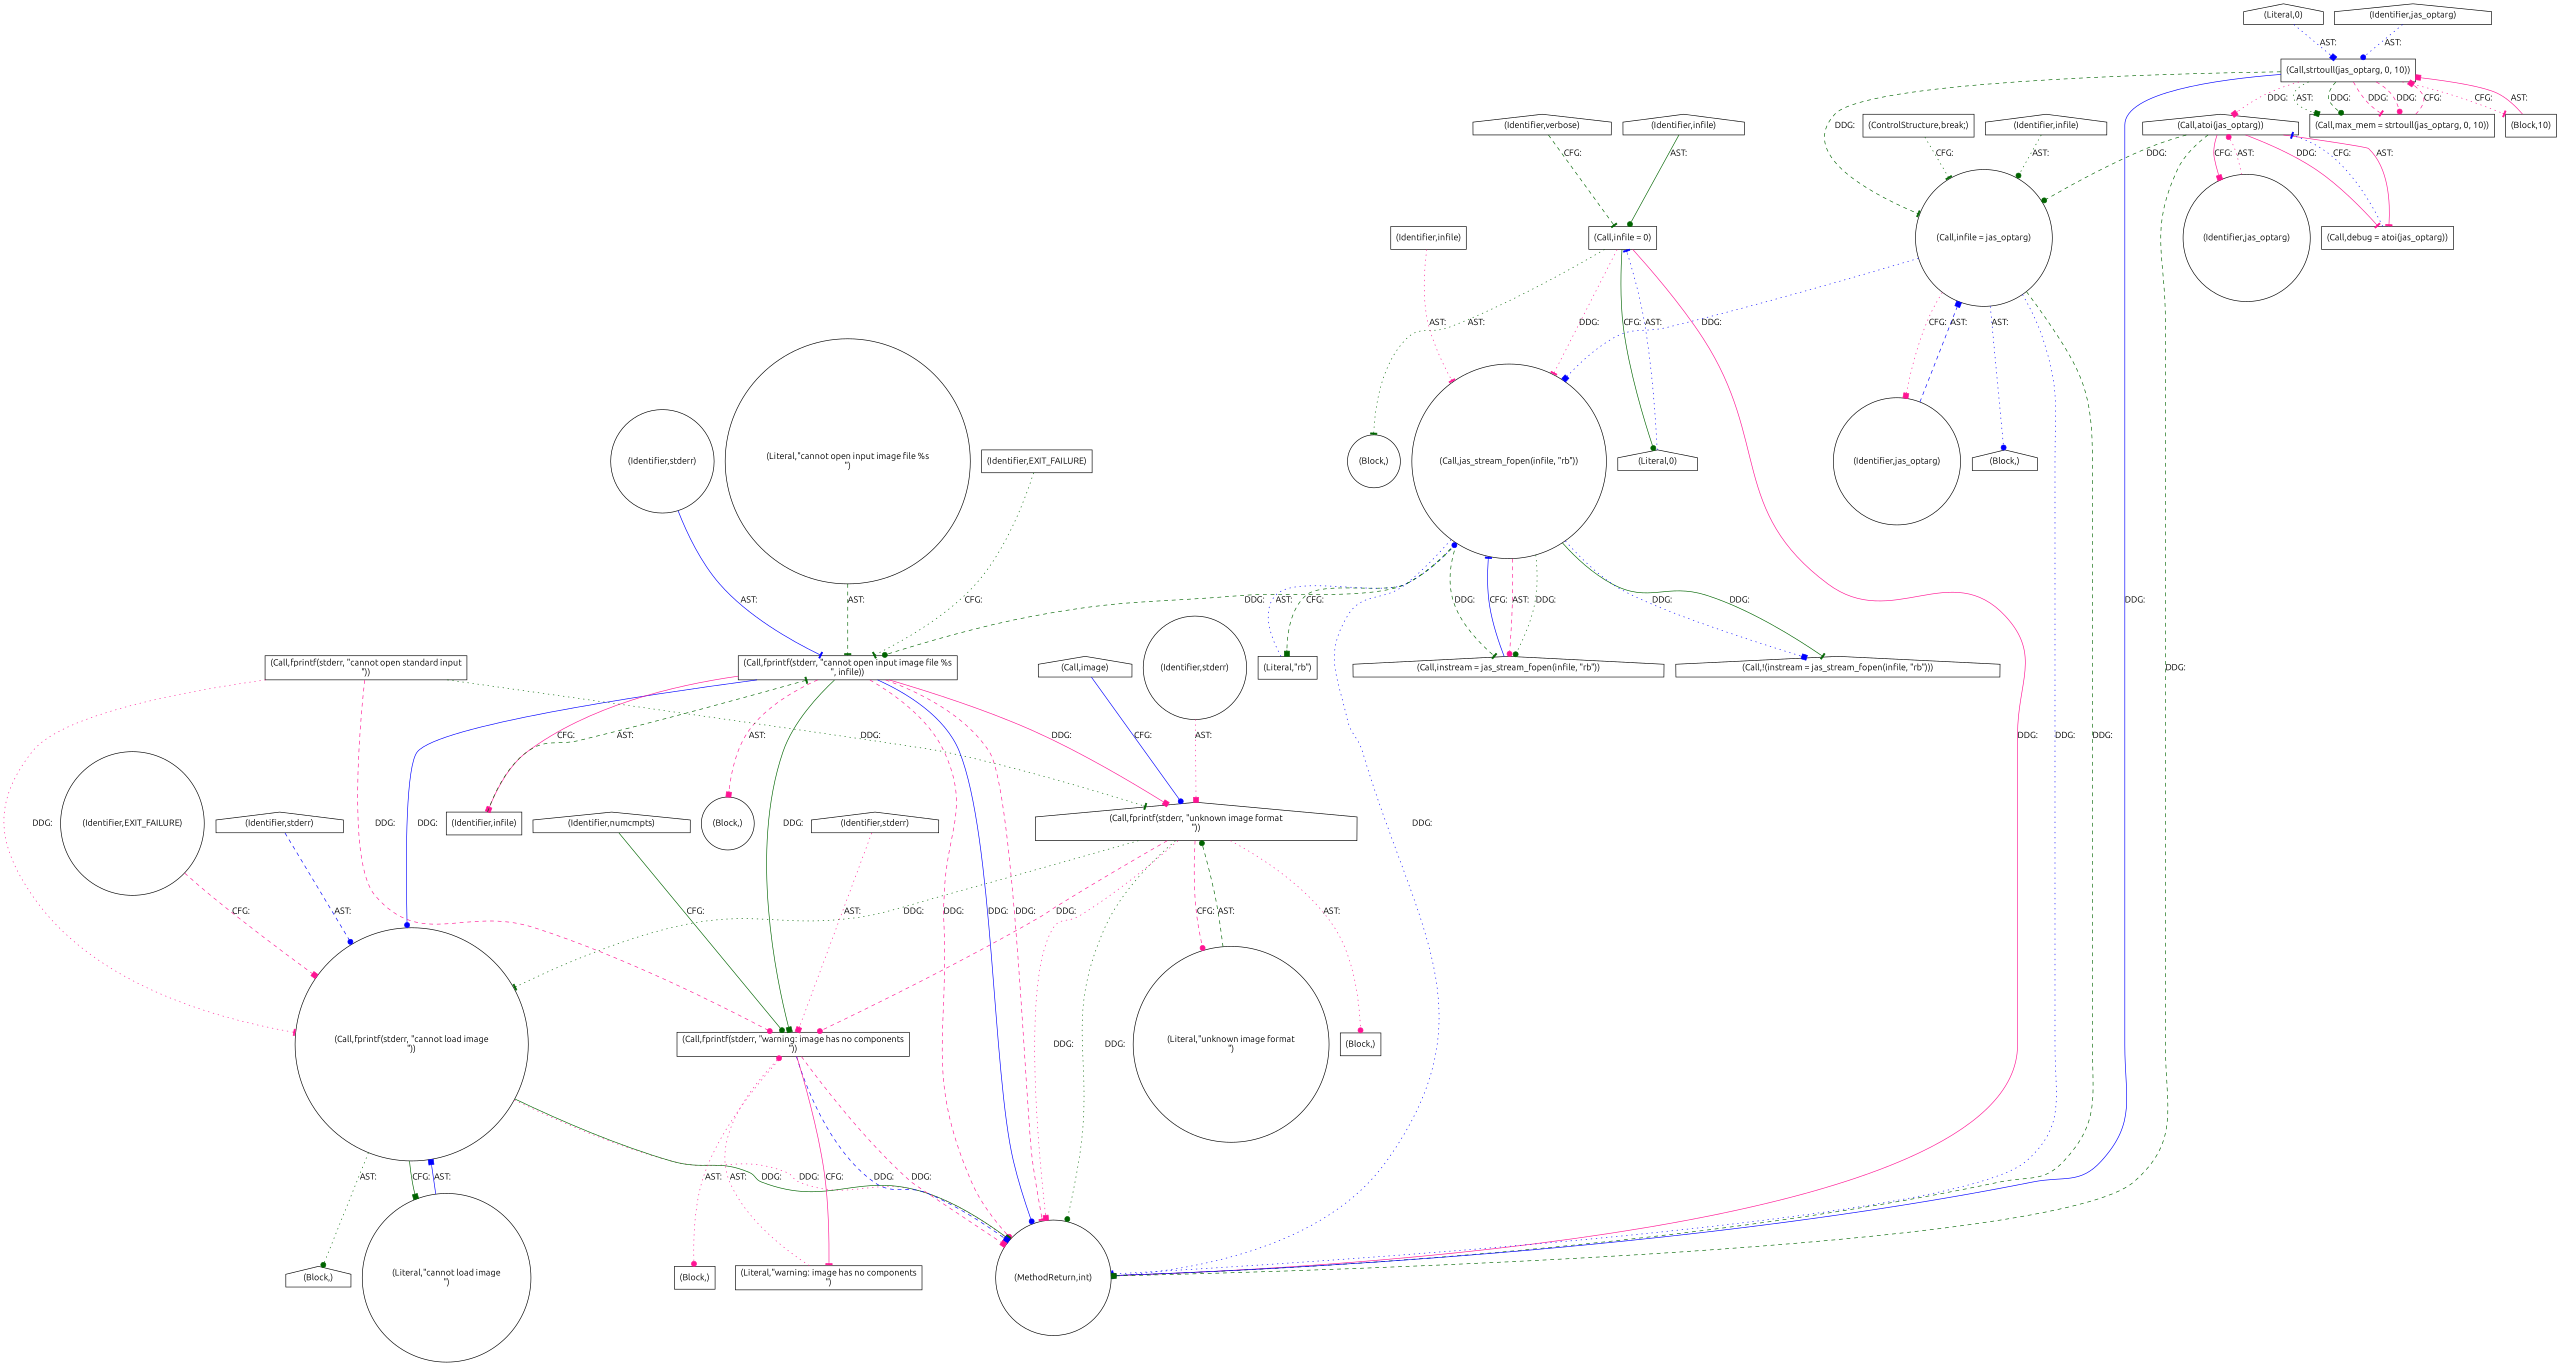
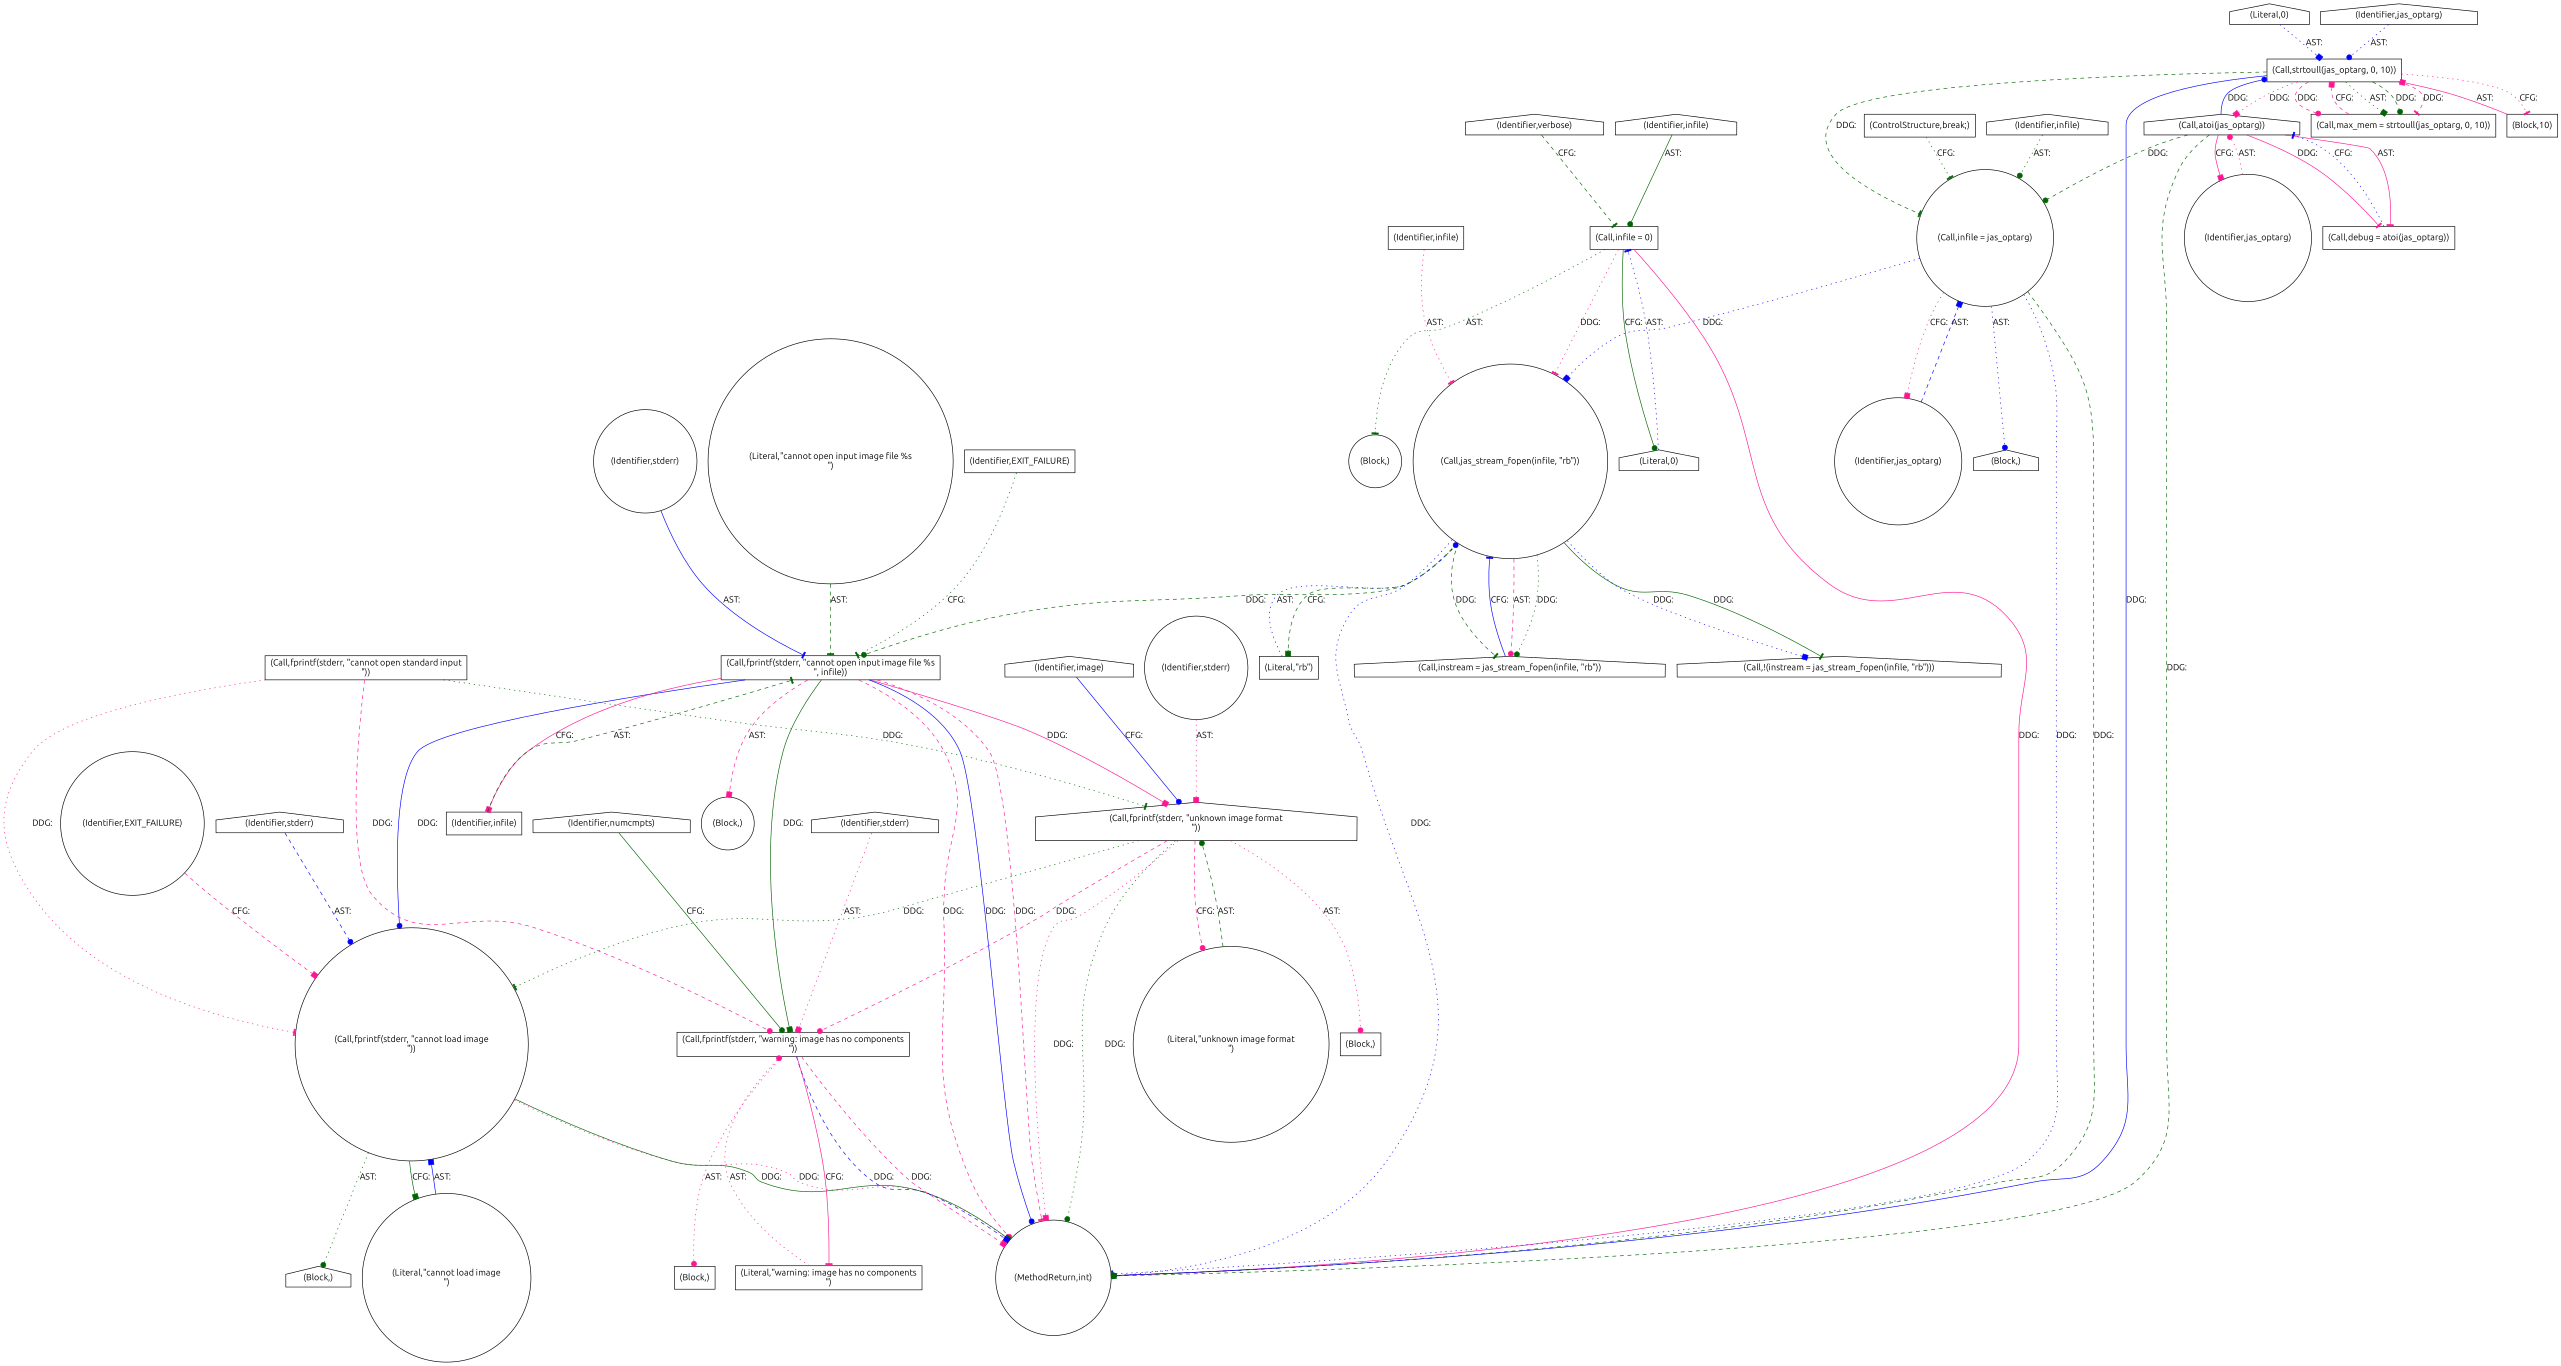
none -> (2234, 89)
(1085, 668) -> (1069, 668)
(2125, 1060) -> (2127, 1067)
